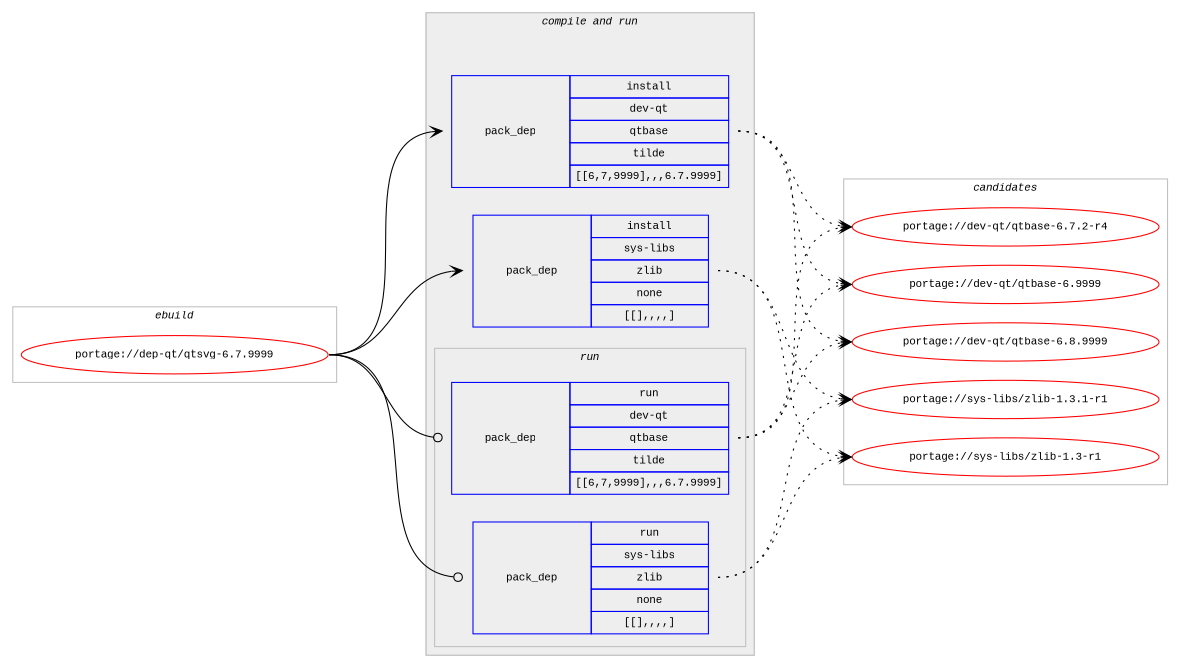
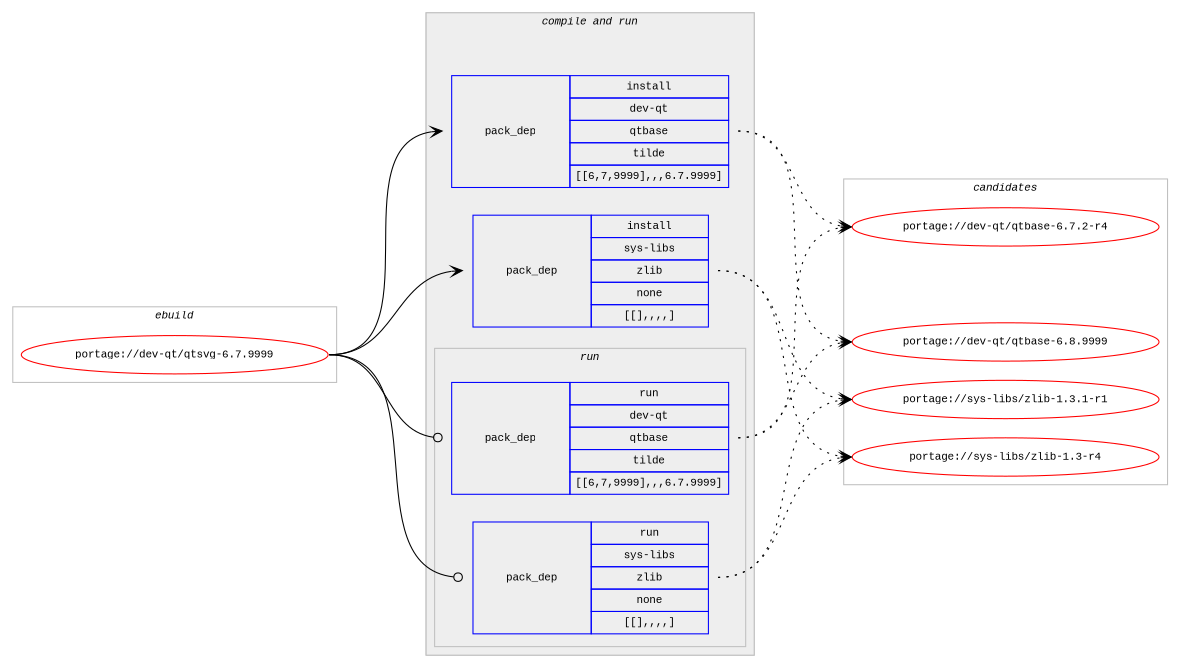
(1006, 284) -> none
(175, 355) -> (175, 355)
(1006, 457) -> (1006, 457)
